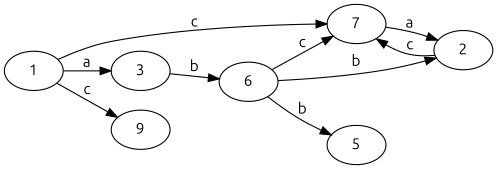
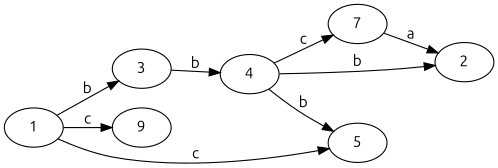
(185, 31) -> (187, 163)
(409, 54) -> none
(87, 63) -> (88, 89)
(249, 82) -> (250, 74)
